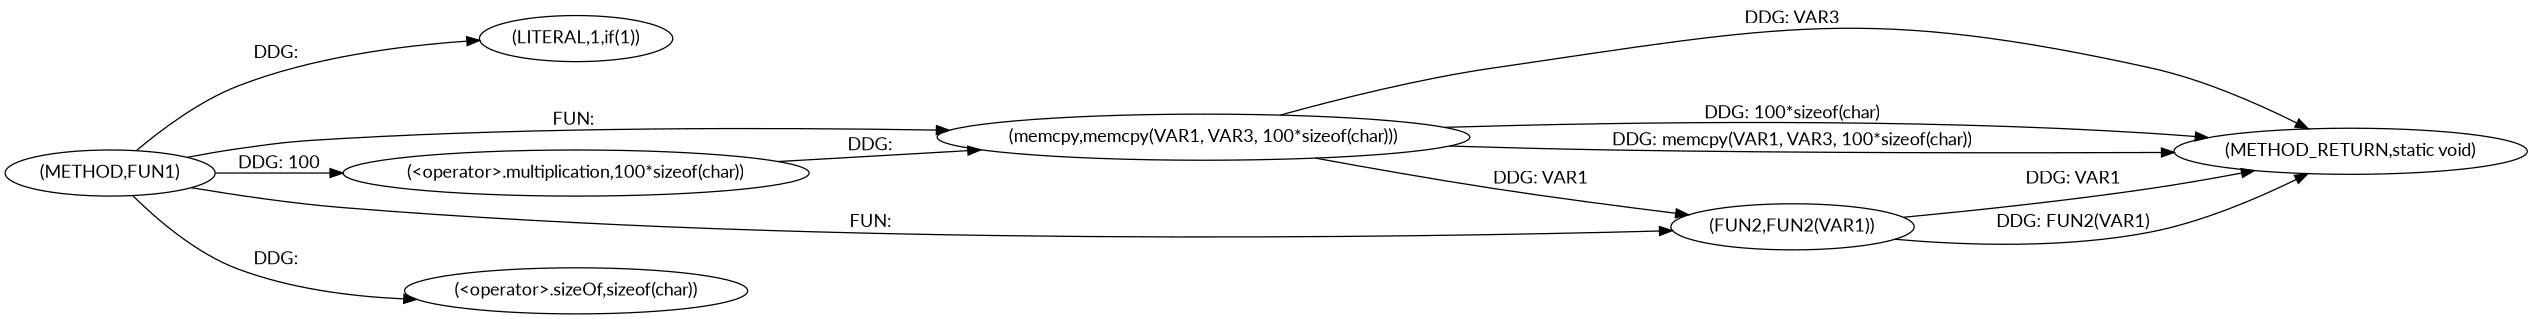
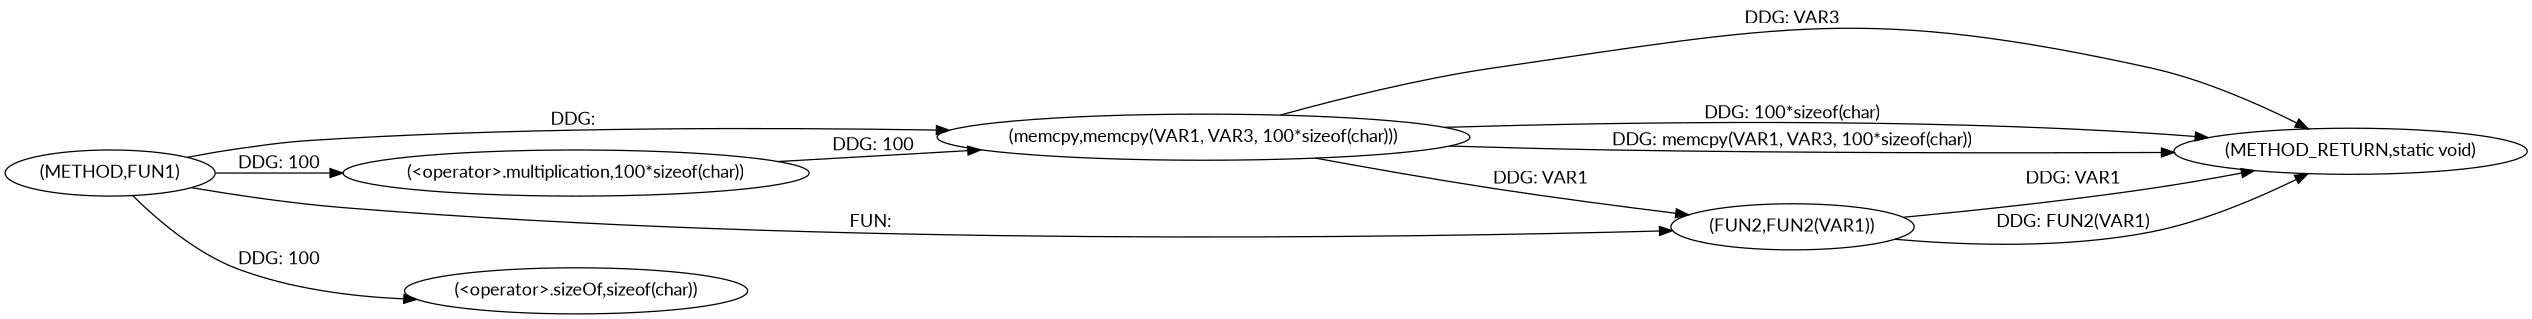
(576, 39) -> none
(576, 120) -> (576, 120)
(873, 146) -> (873, 146)
(279, 259) -> (279, 259)
